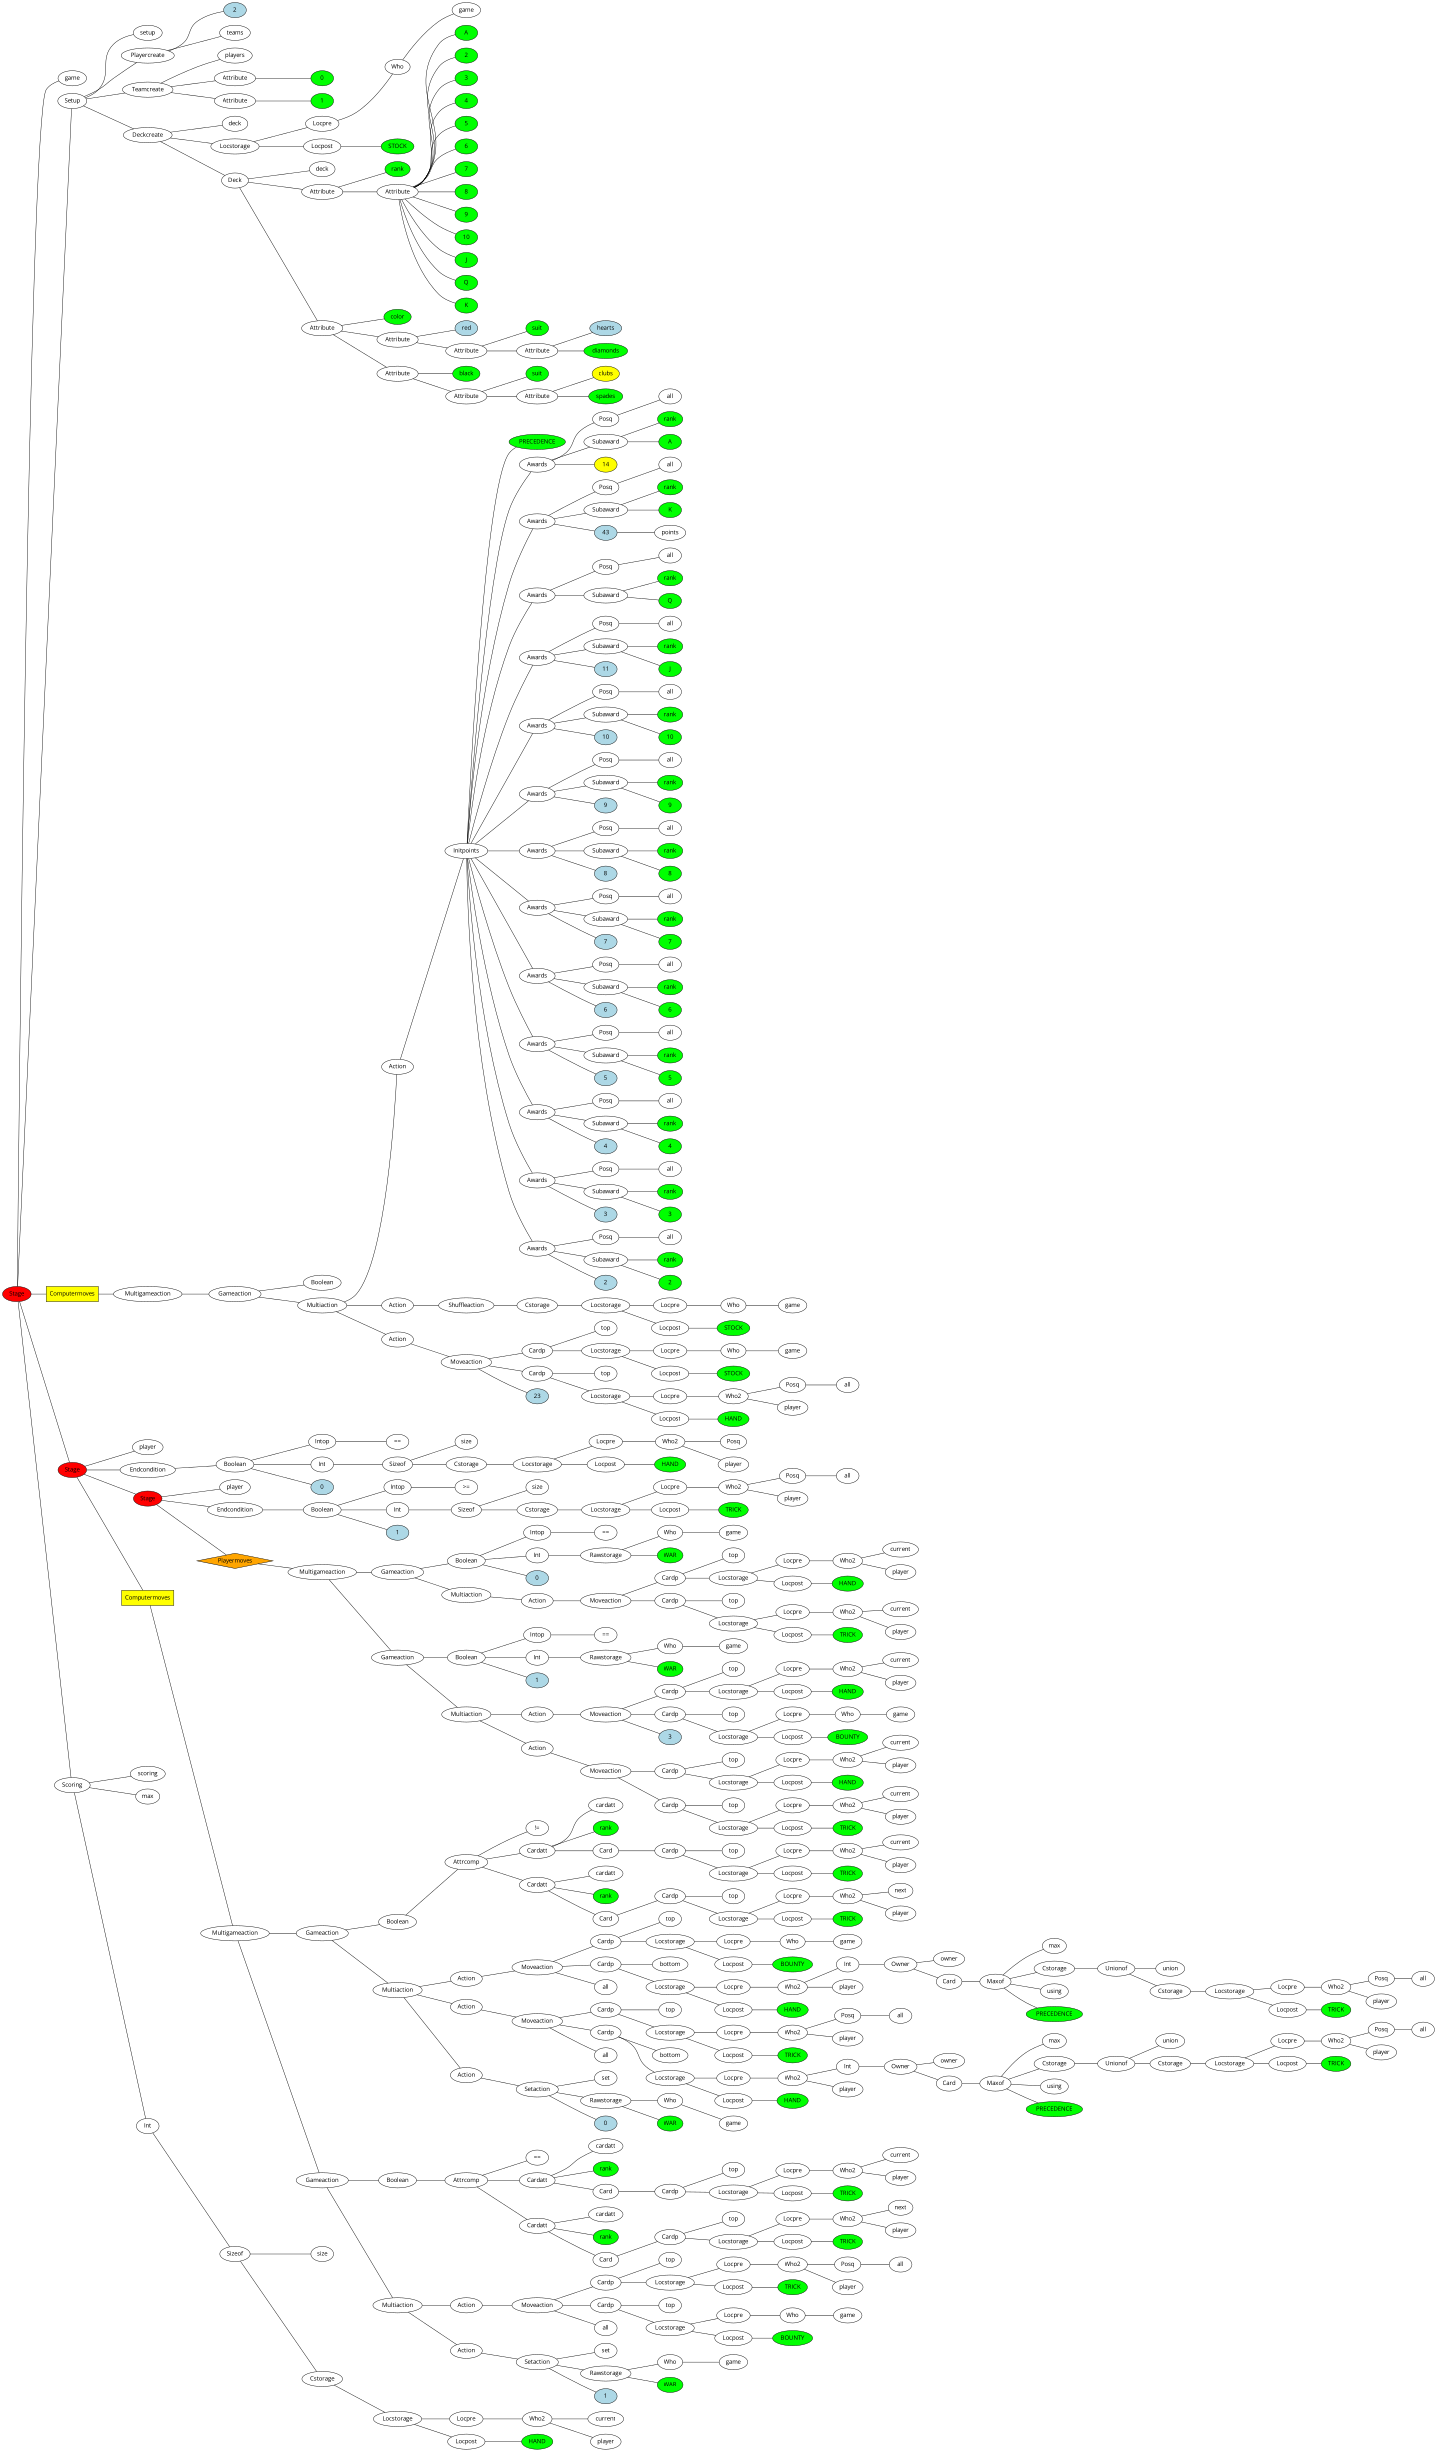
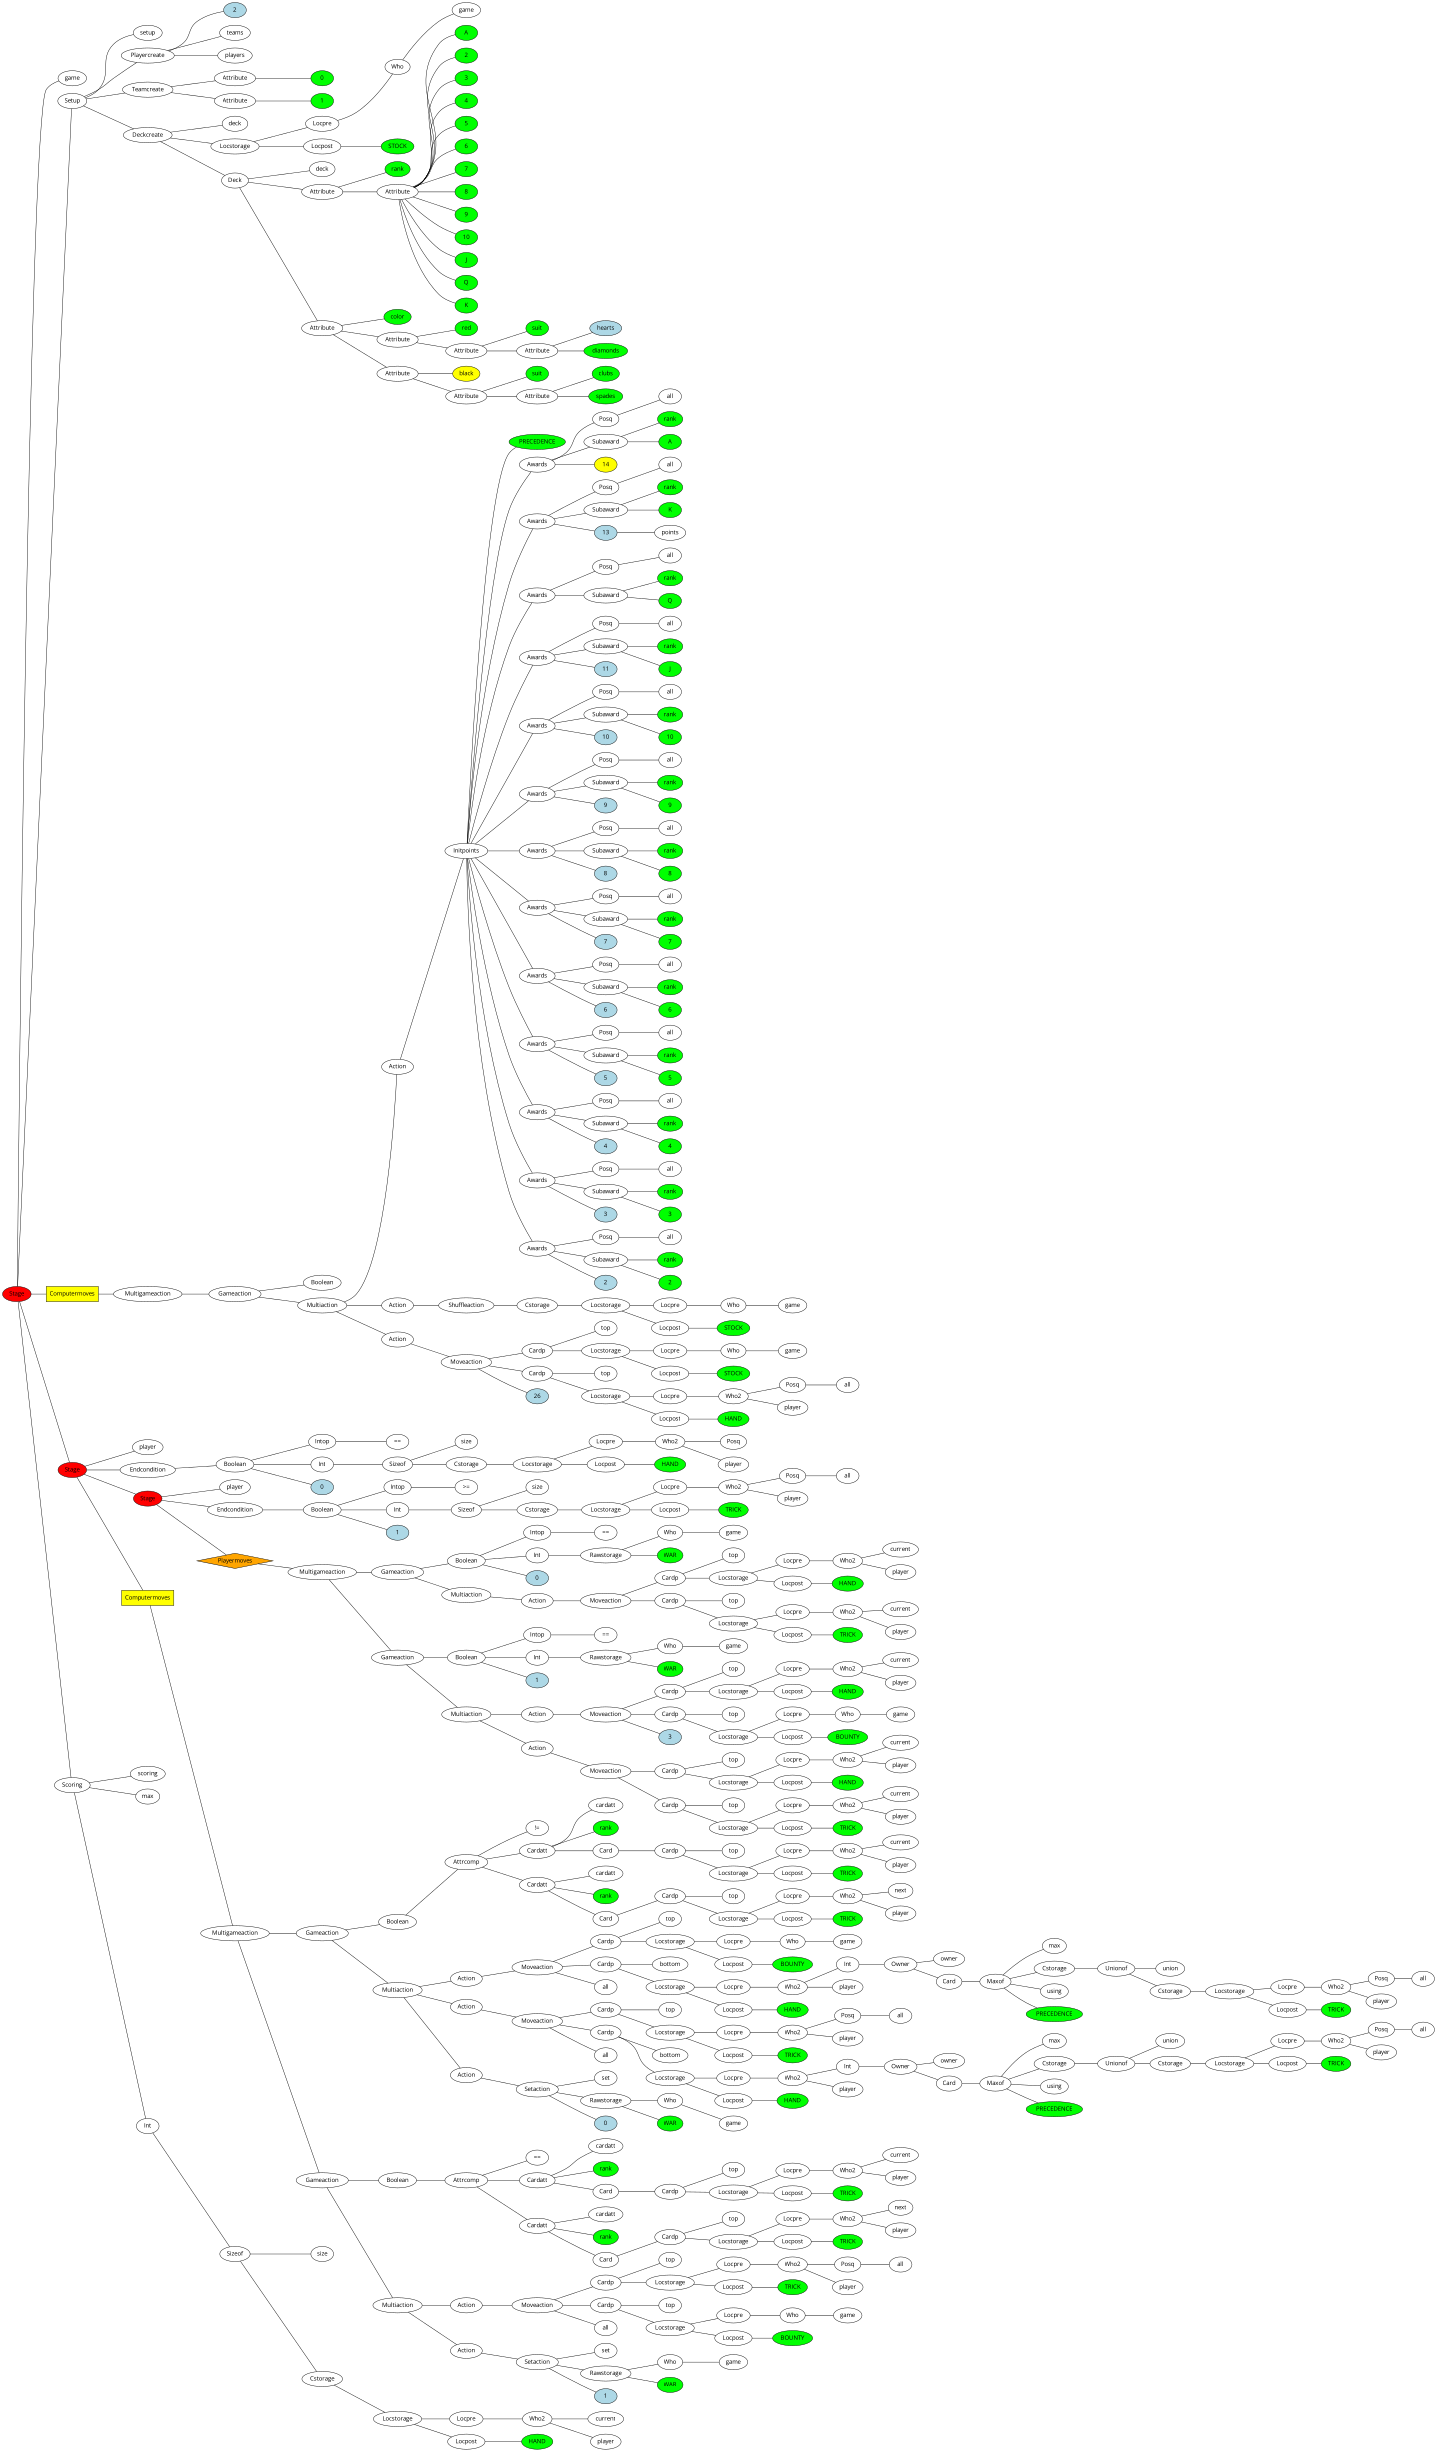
(190, 70) -> (196, 56)
(466, 328) -> (466, 328)
(466, 374) -> (466, 374)
(606, 374) -> (606, 374)
(606, 533) -> (606, 533)
(537, 1396) -> (537, 1396)
